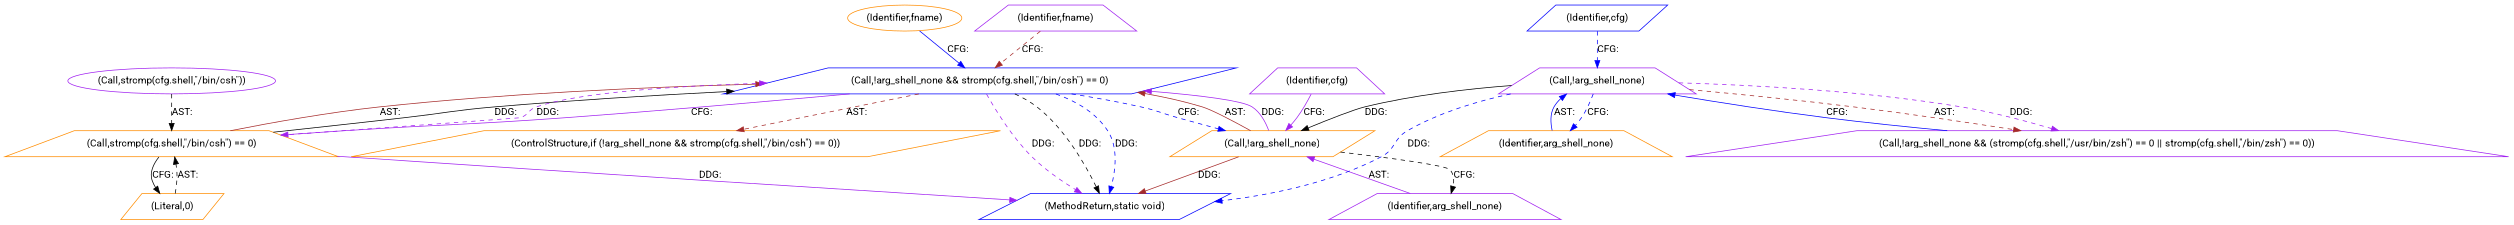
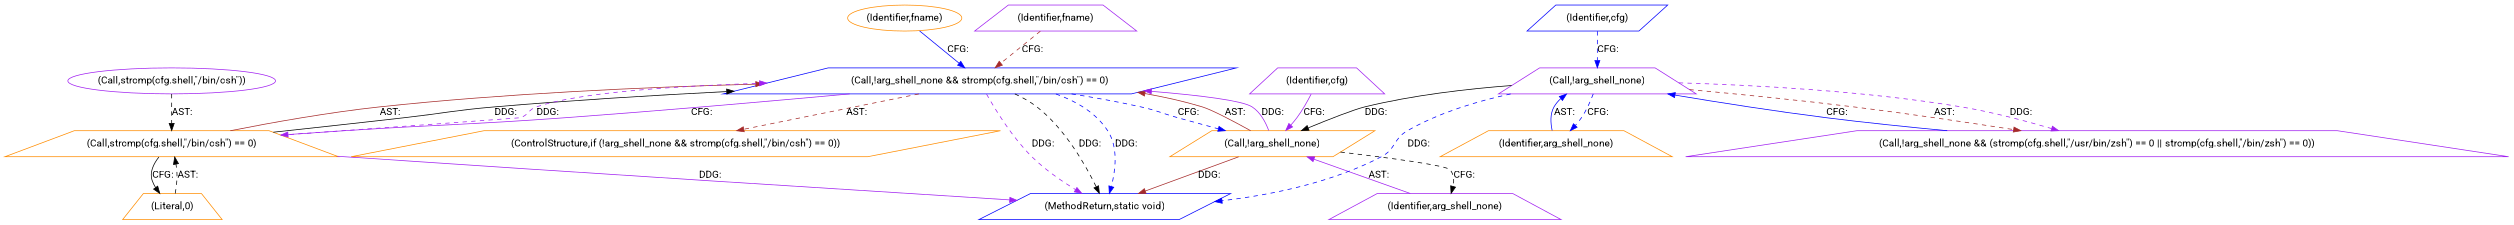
(172, 207) -> (172, 207)
